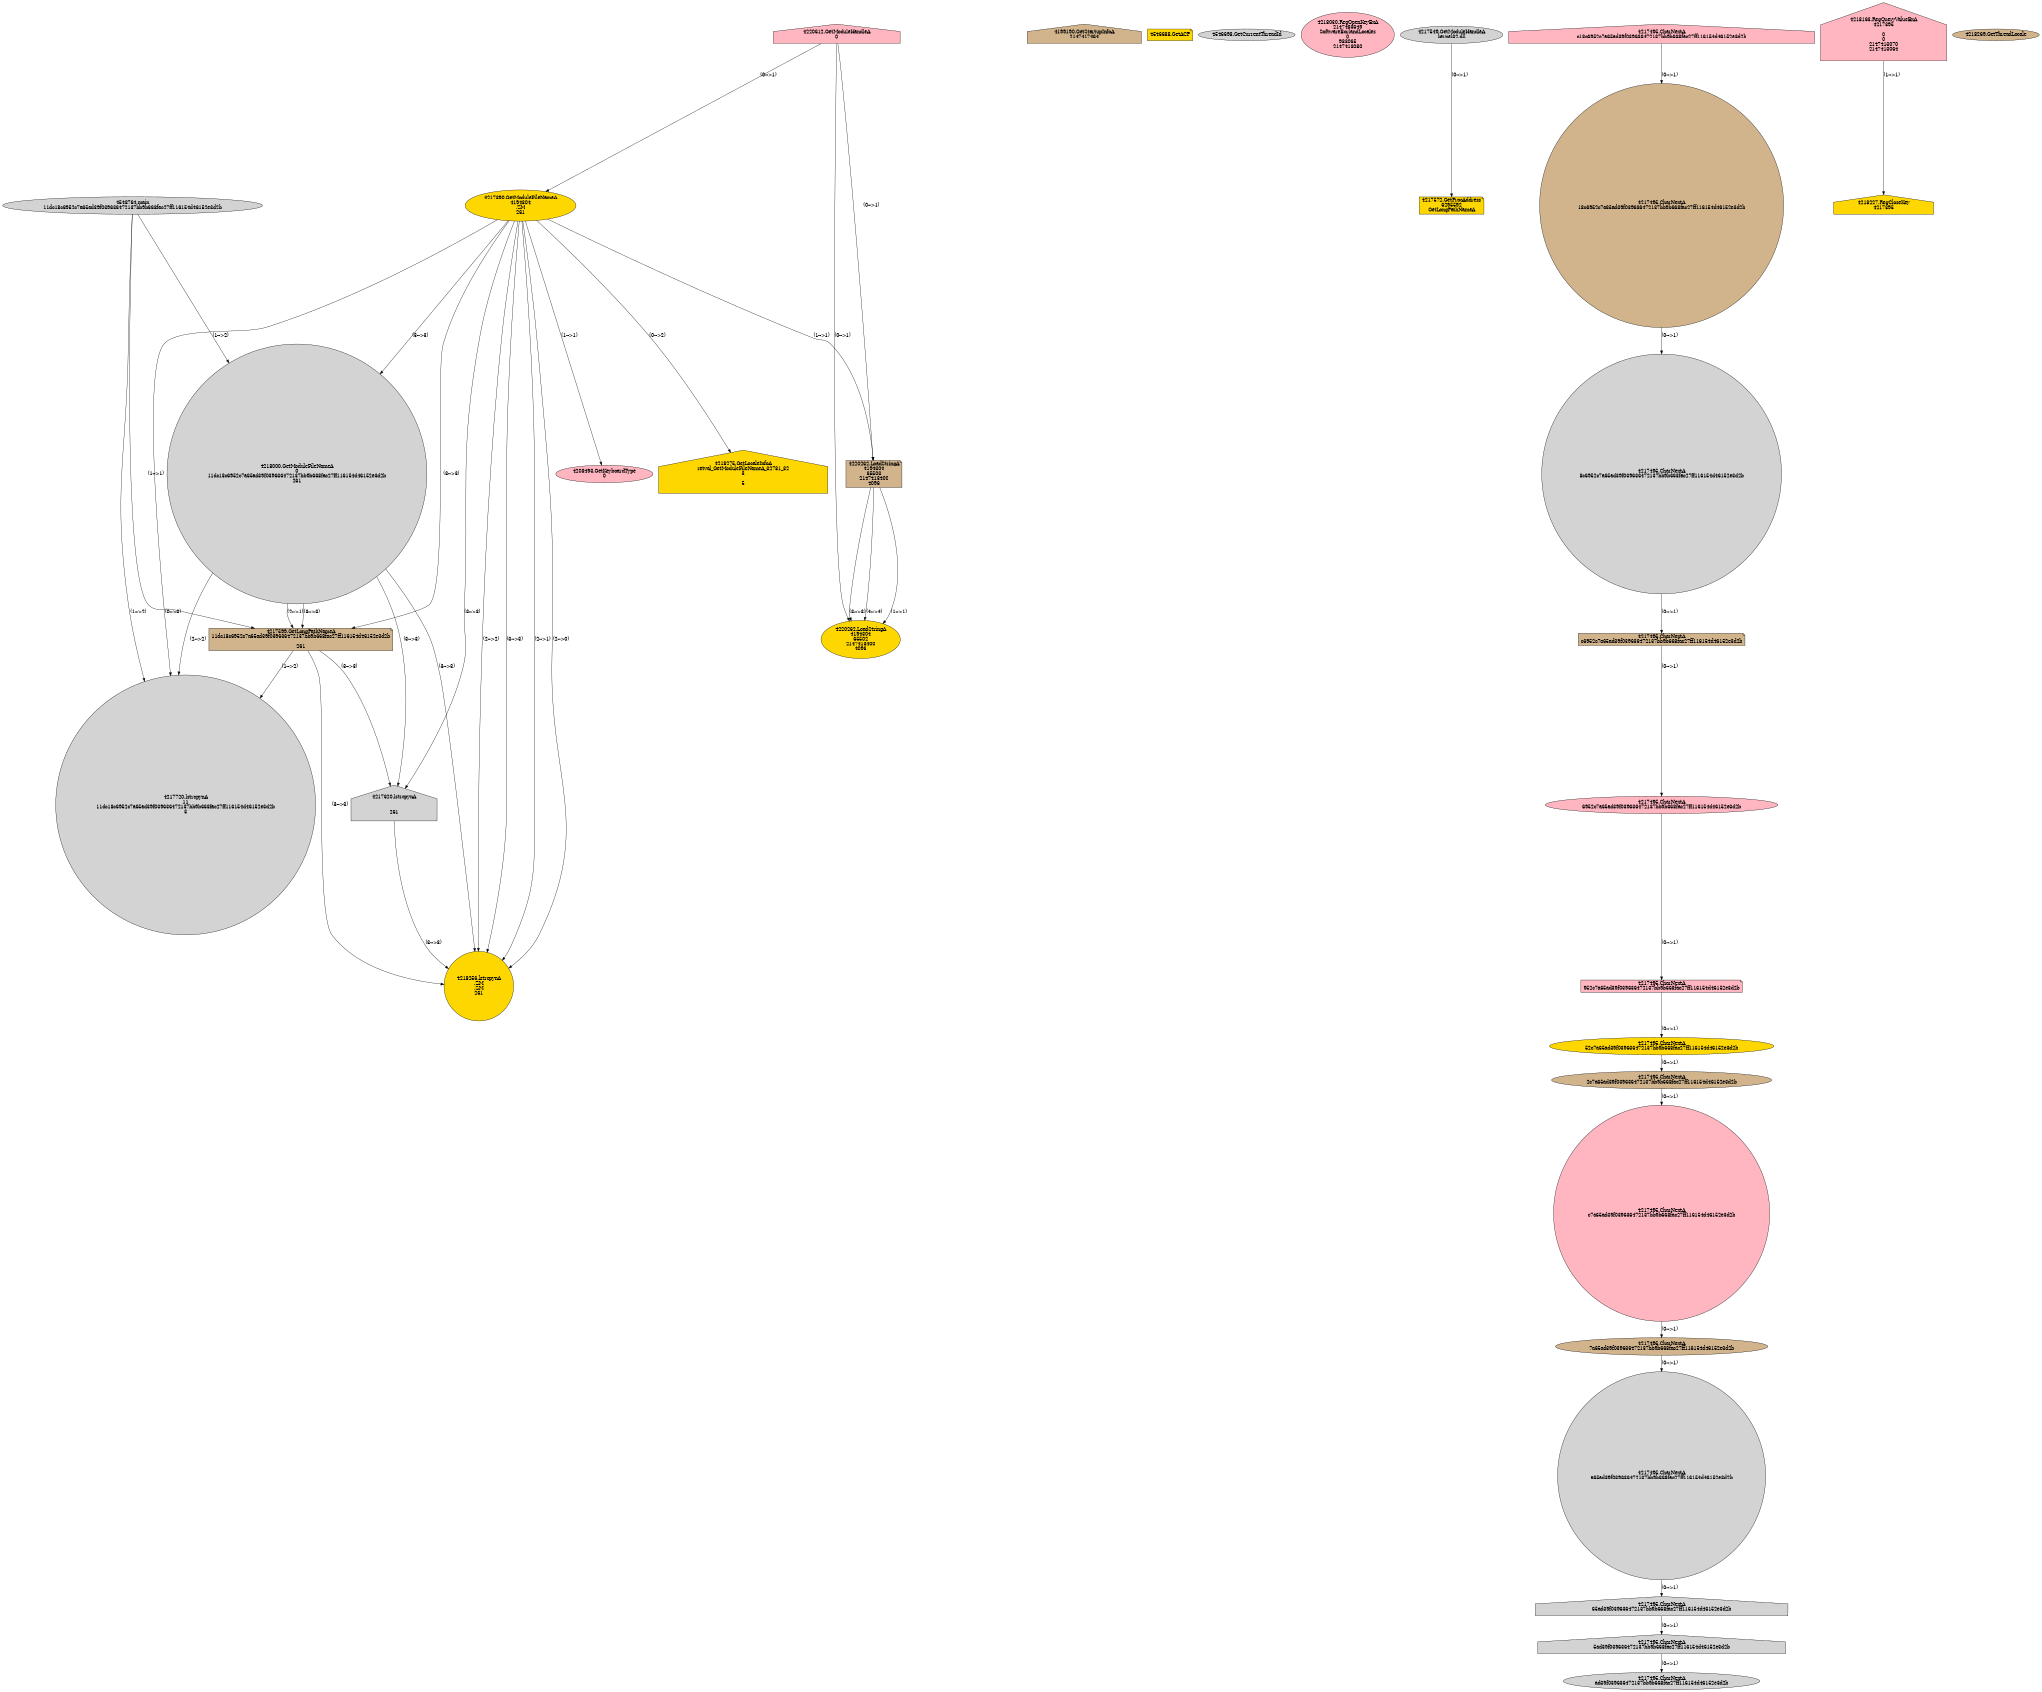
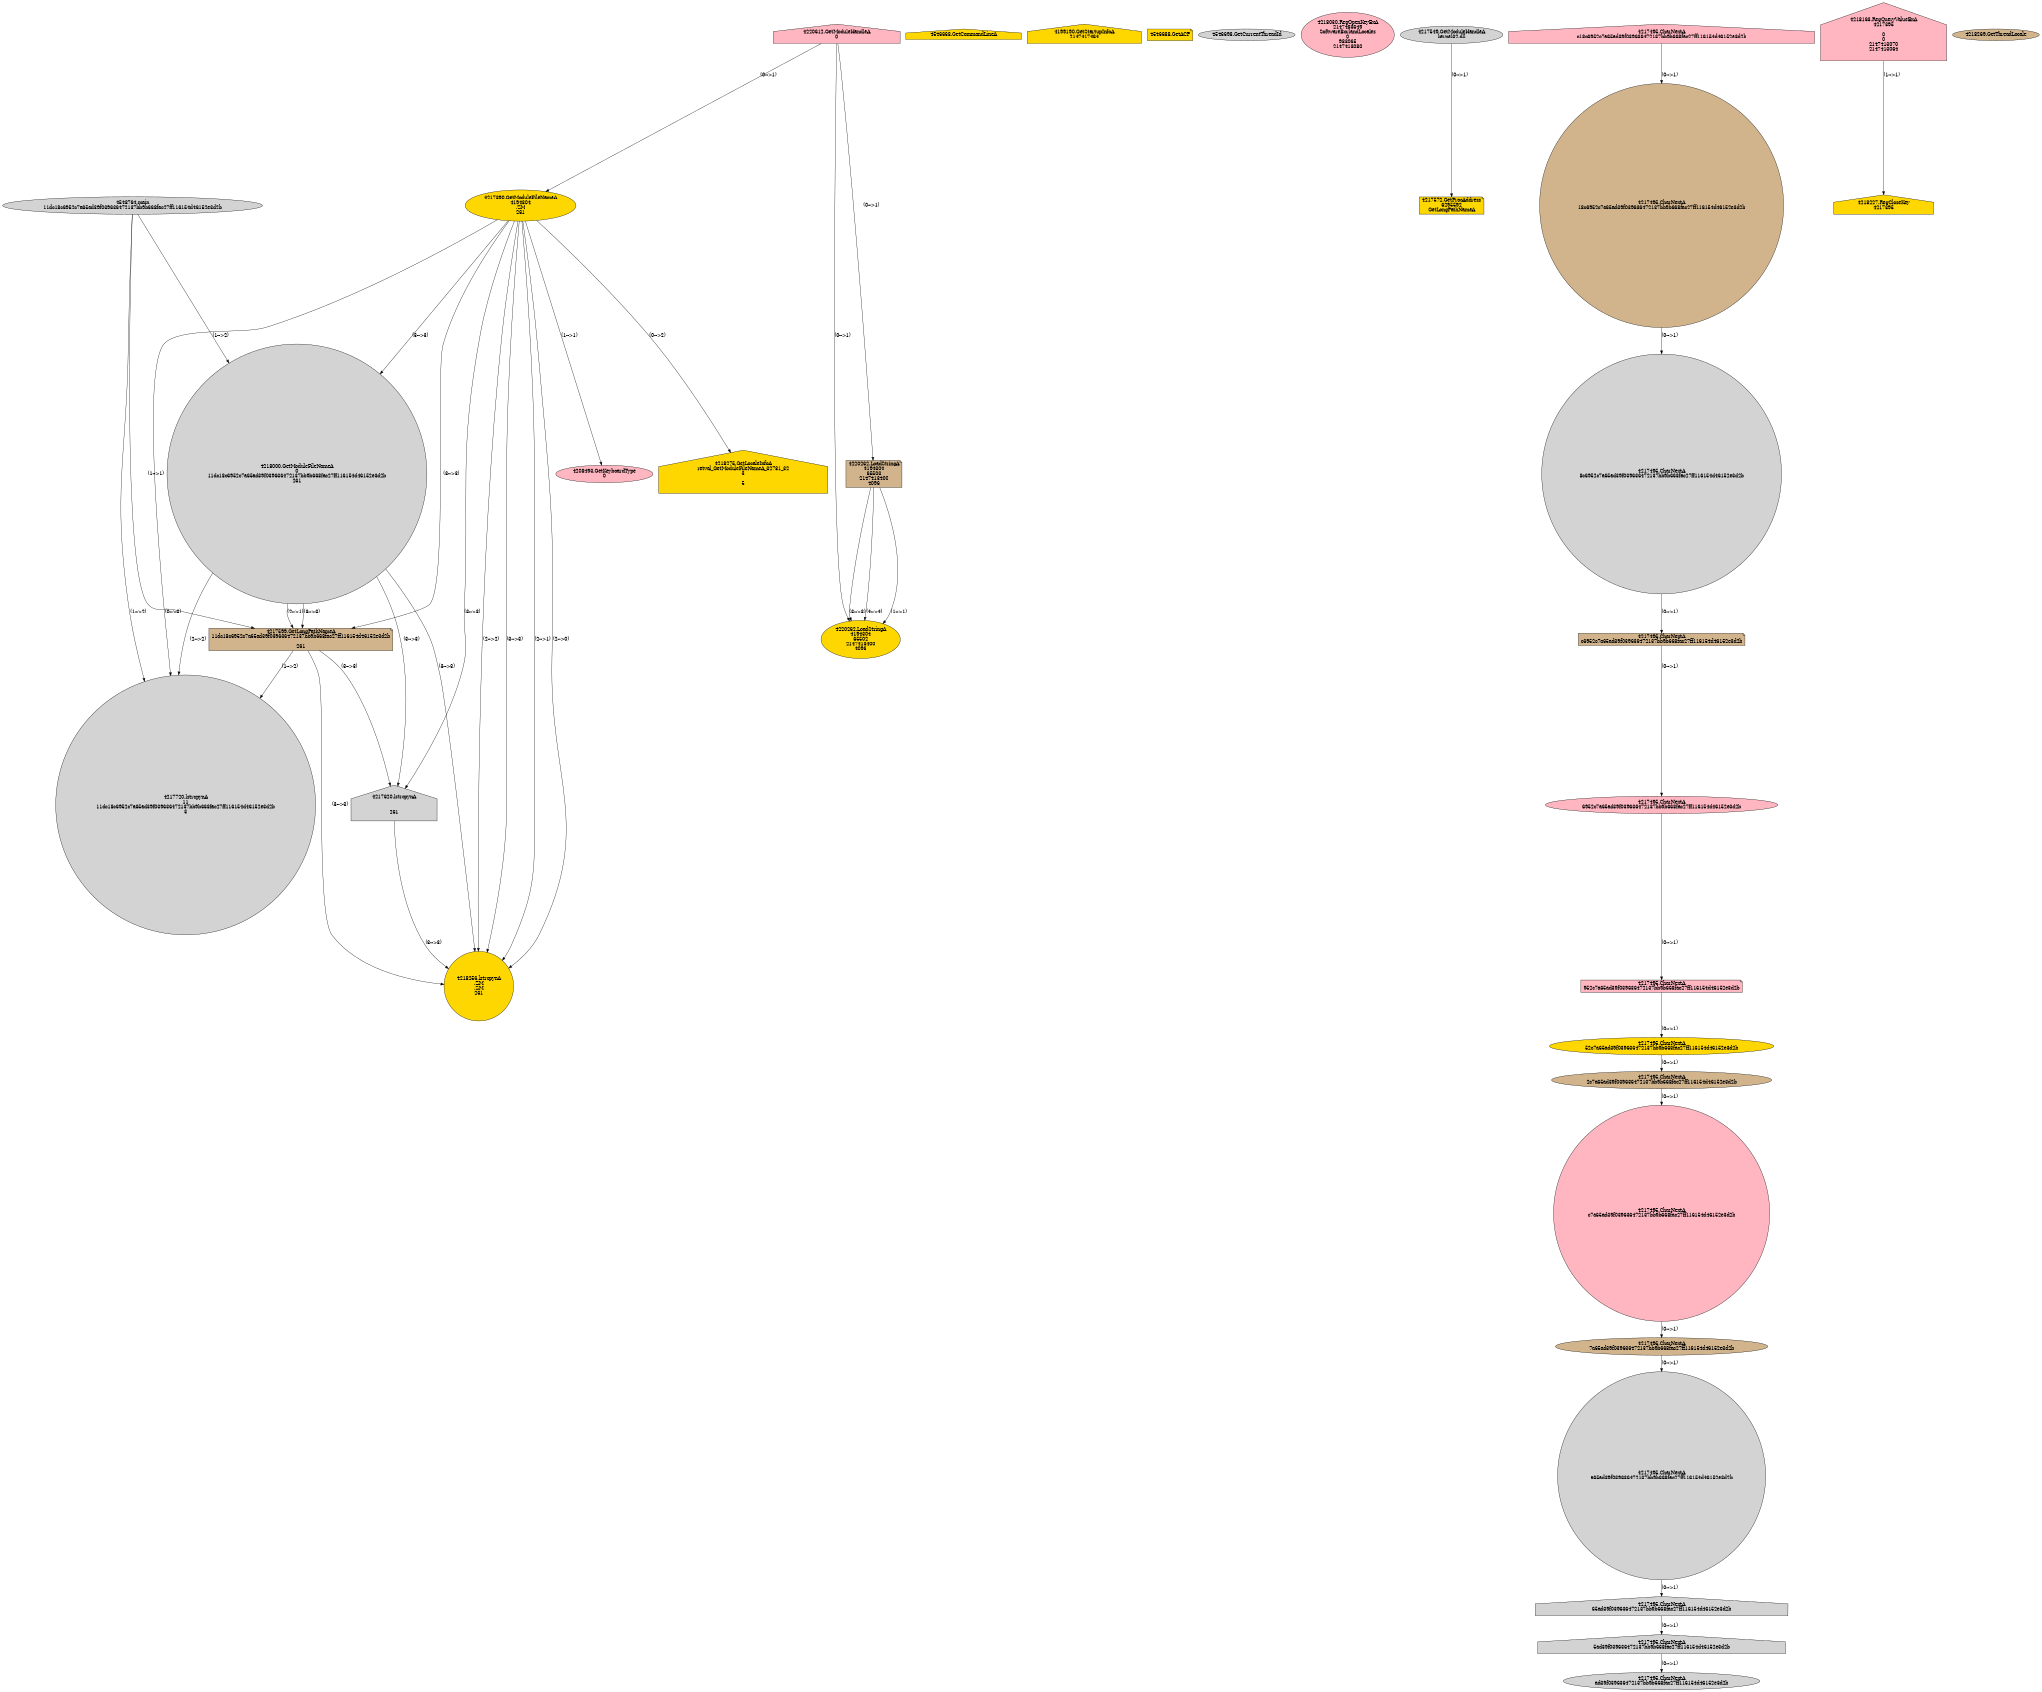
none -> (964, 35)
(1084, 35) -> (1084, 35)
(744, 310) -> none
